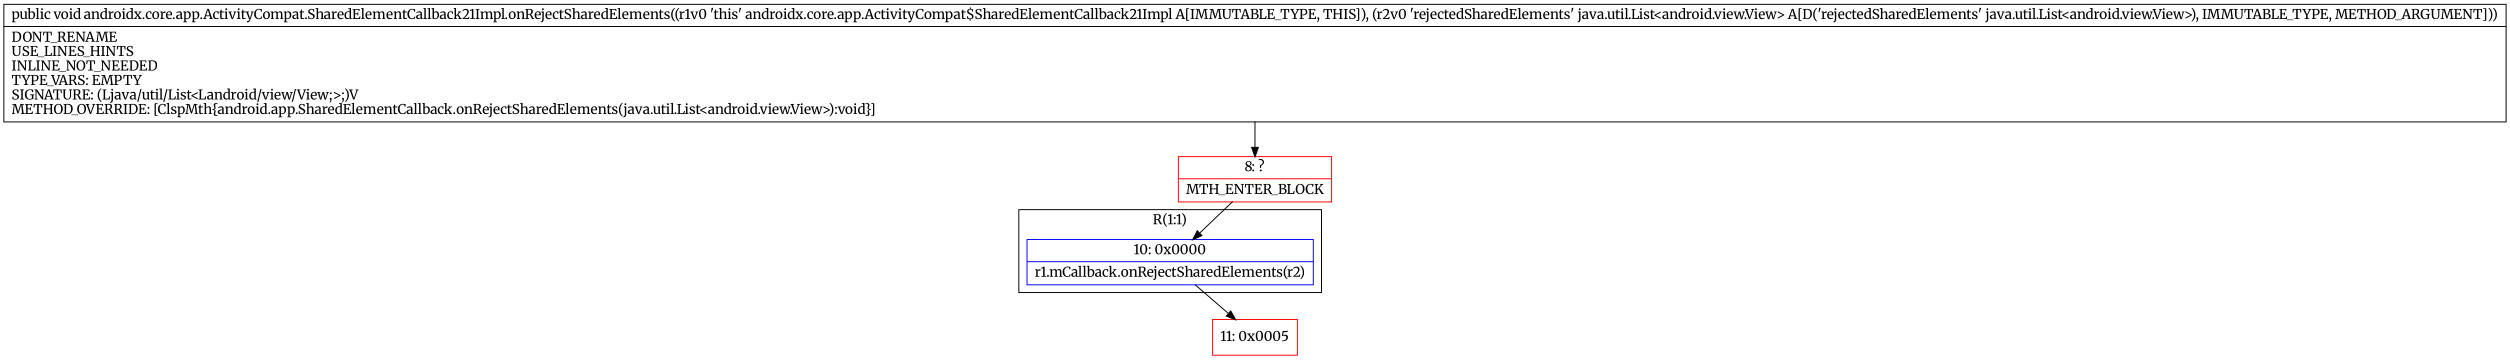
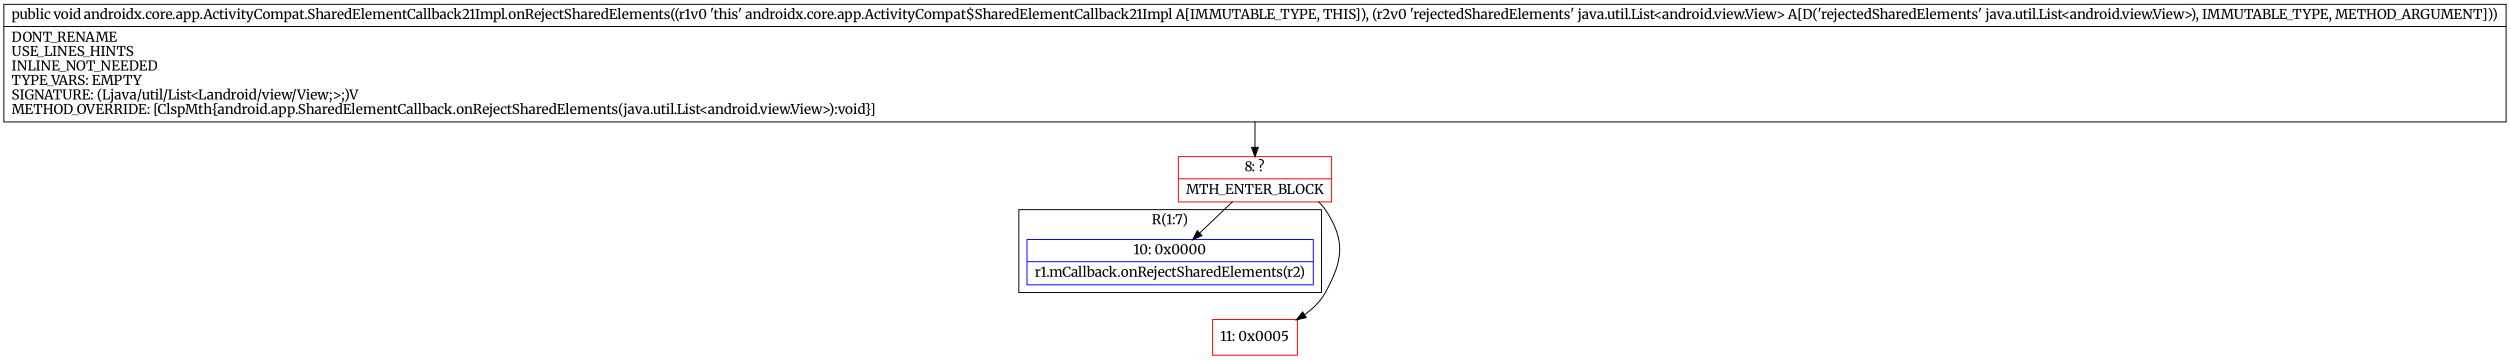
(1170, 221) -> (1170, 221)
(1212, 299) -> (1338, 261)
